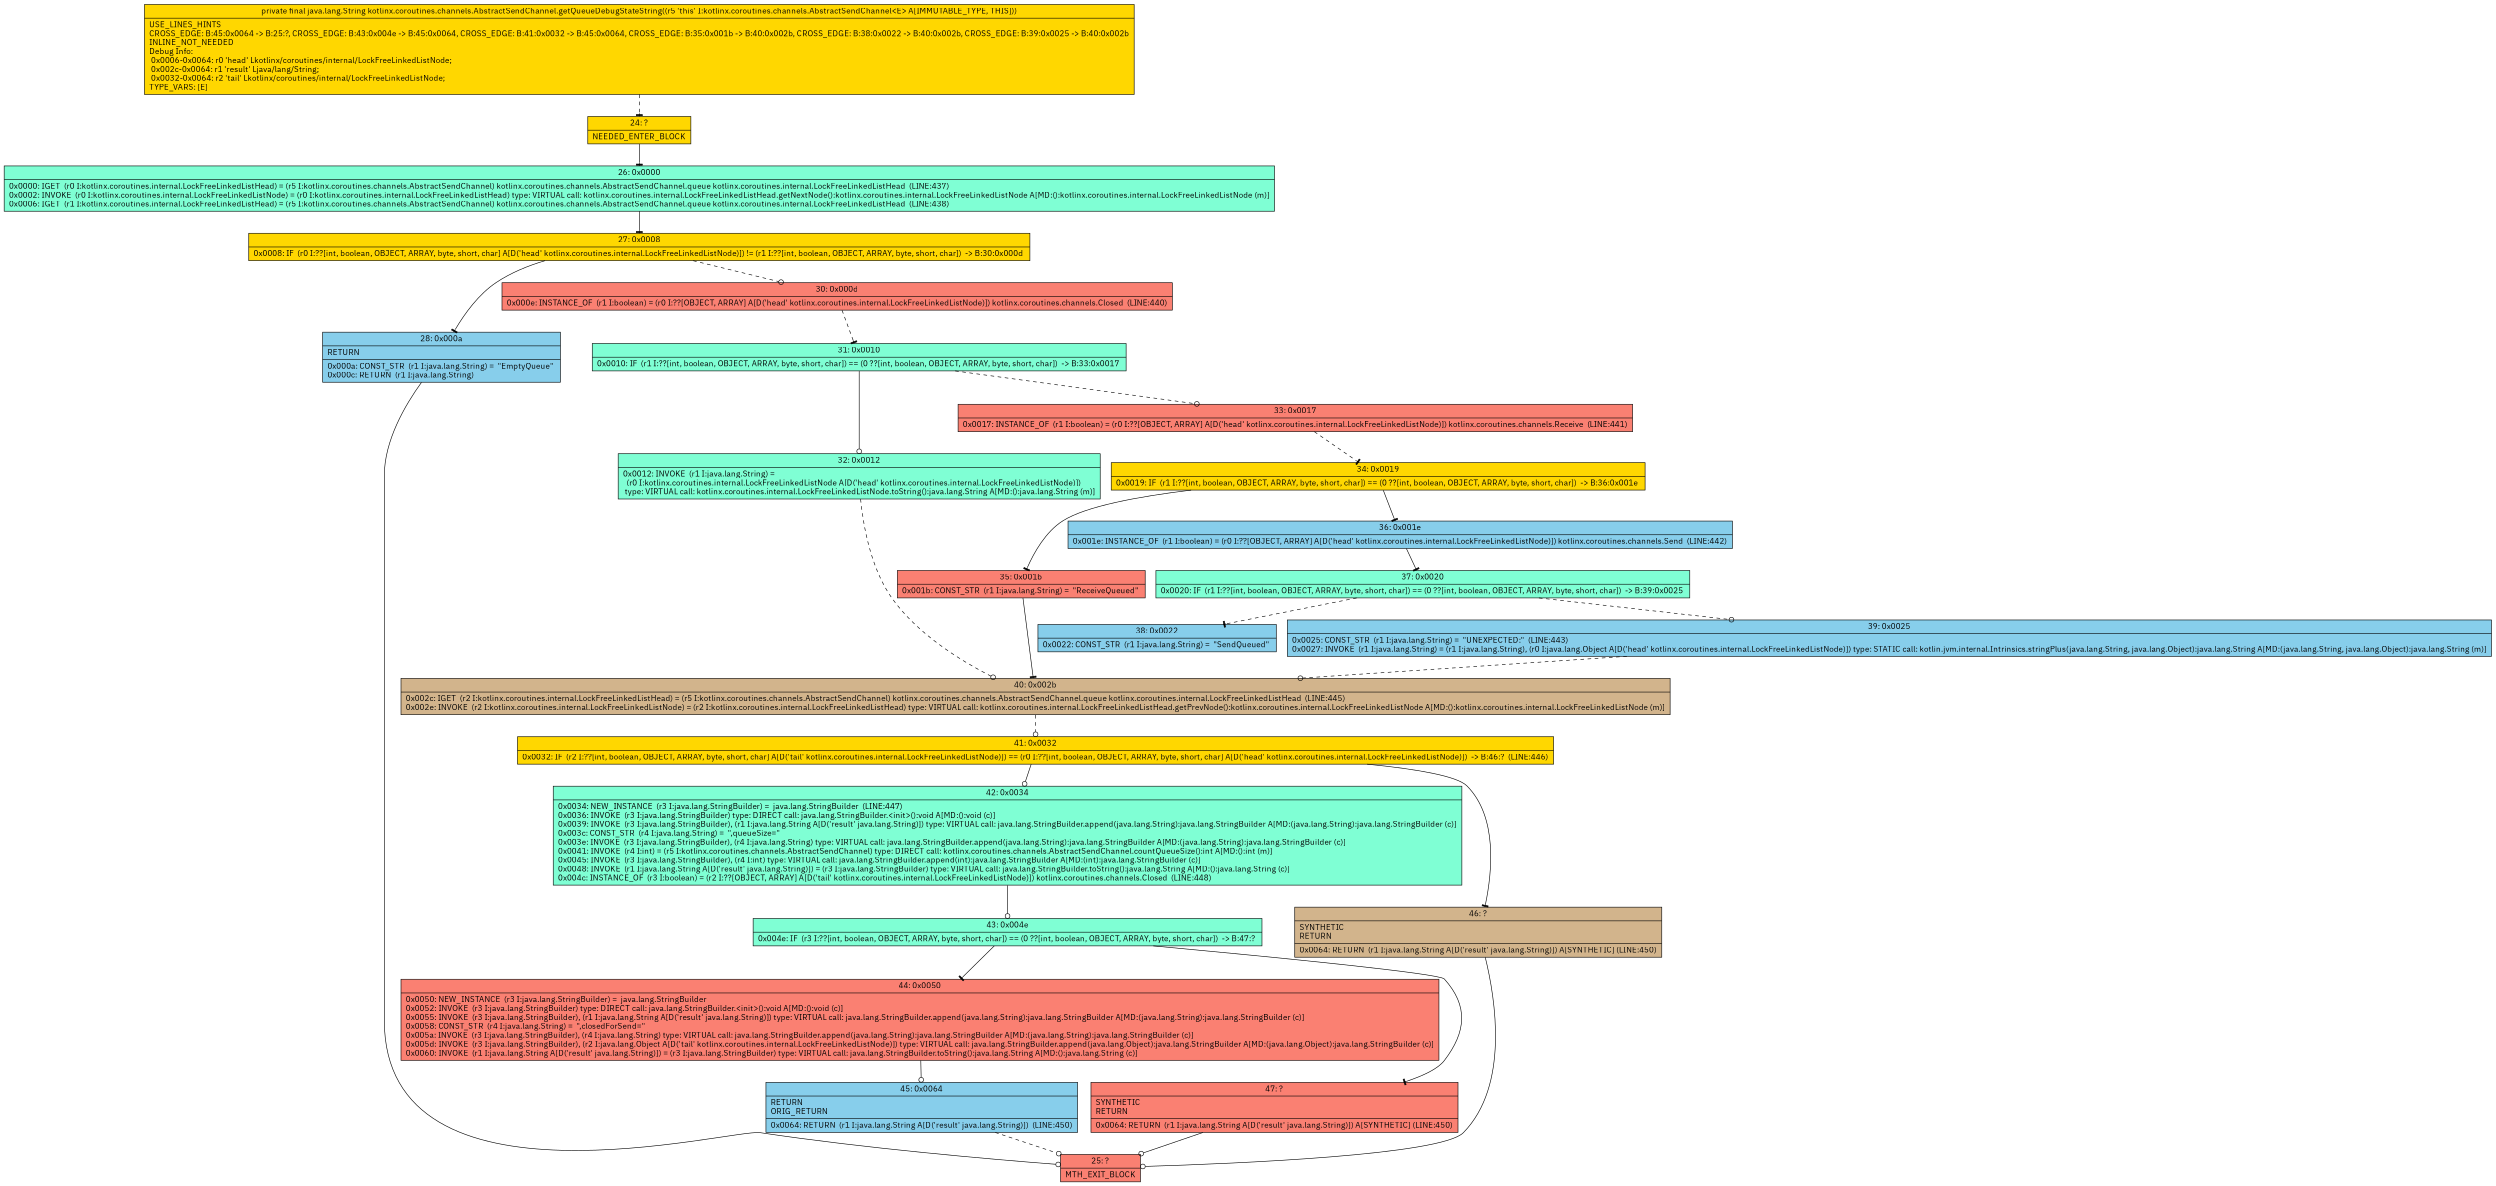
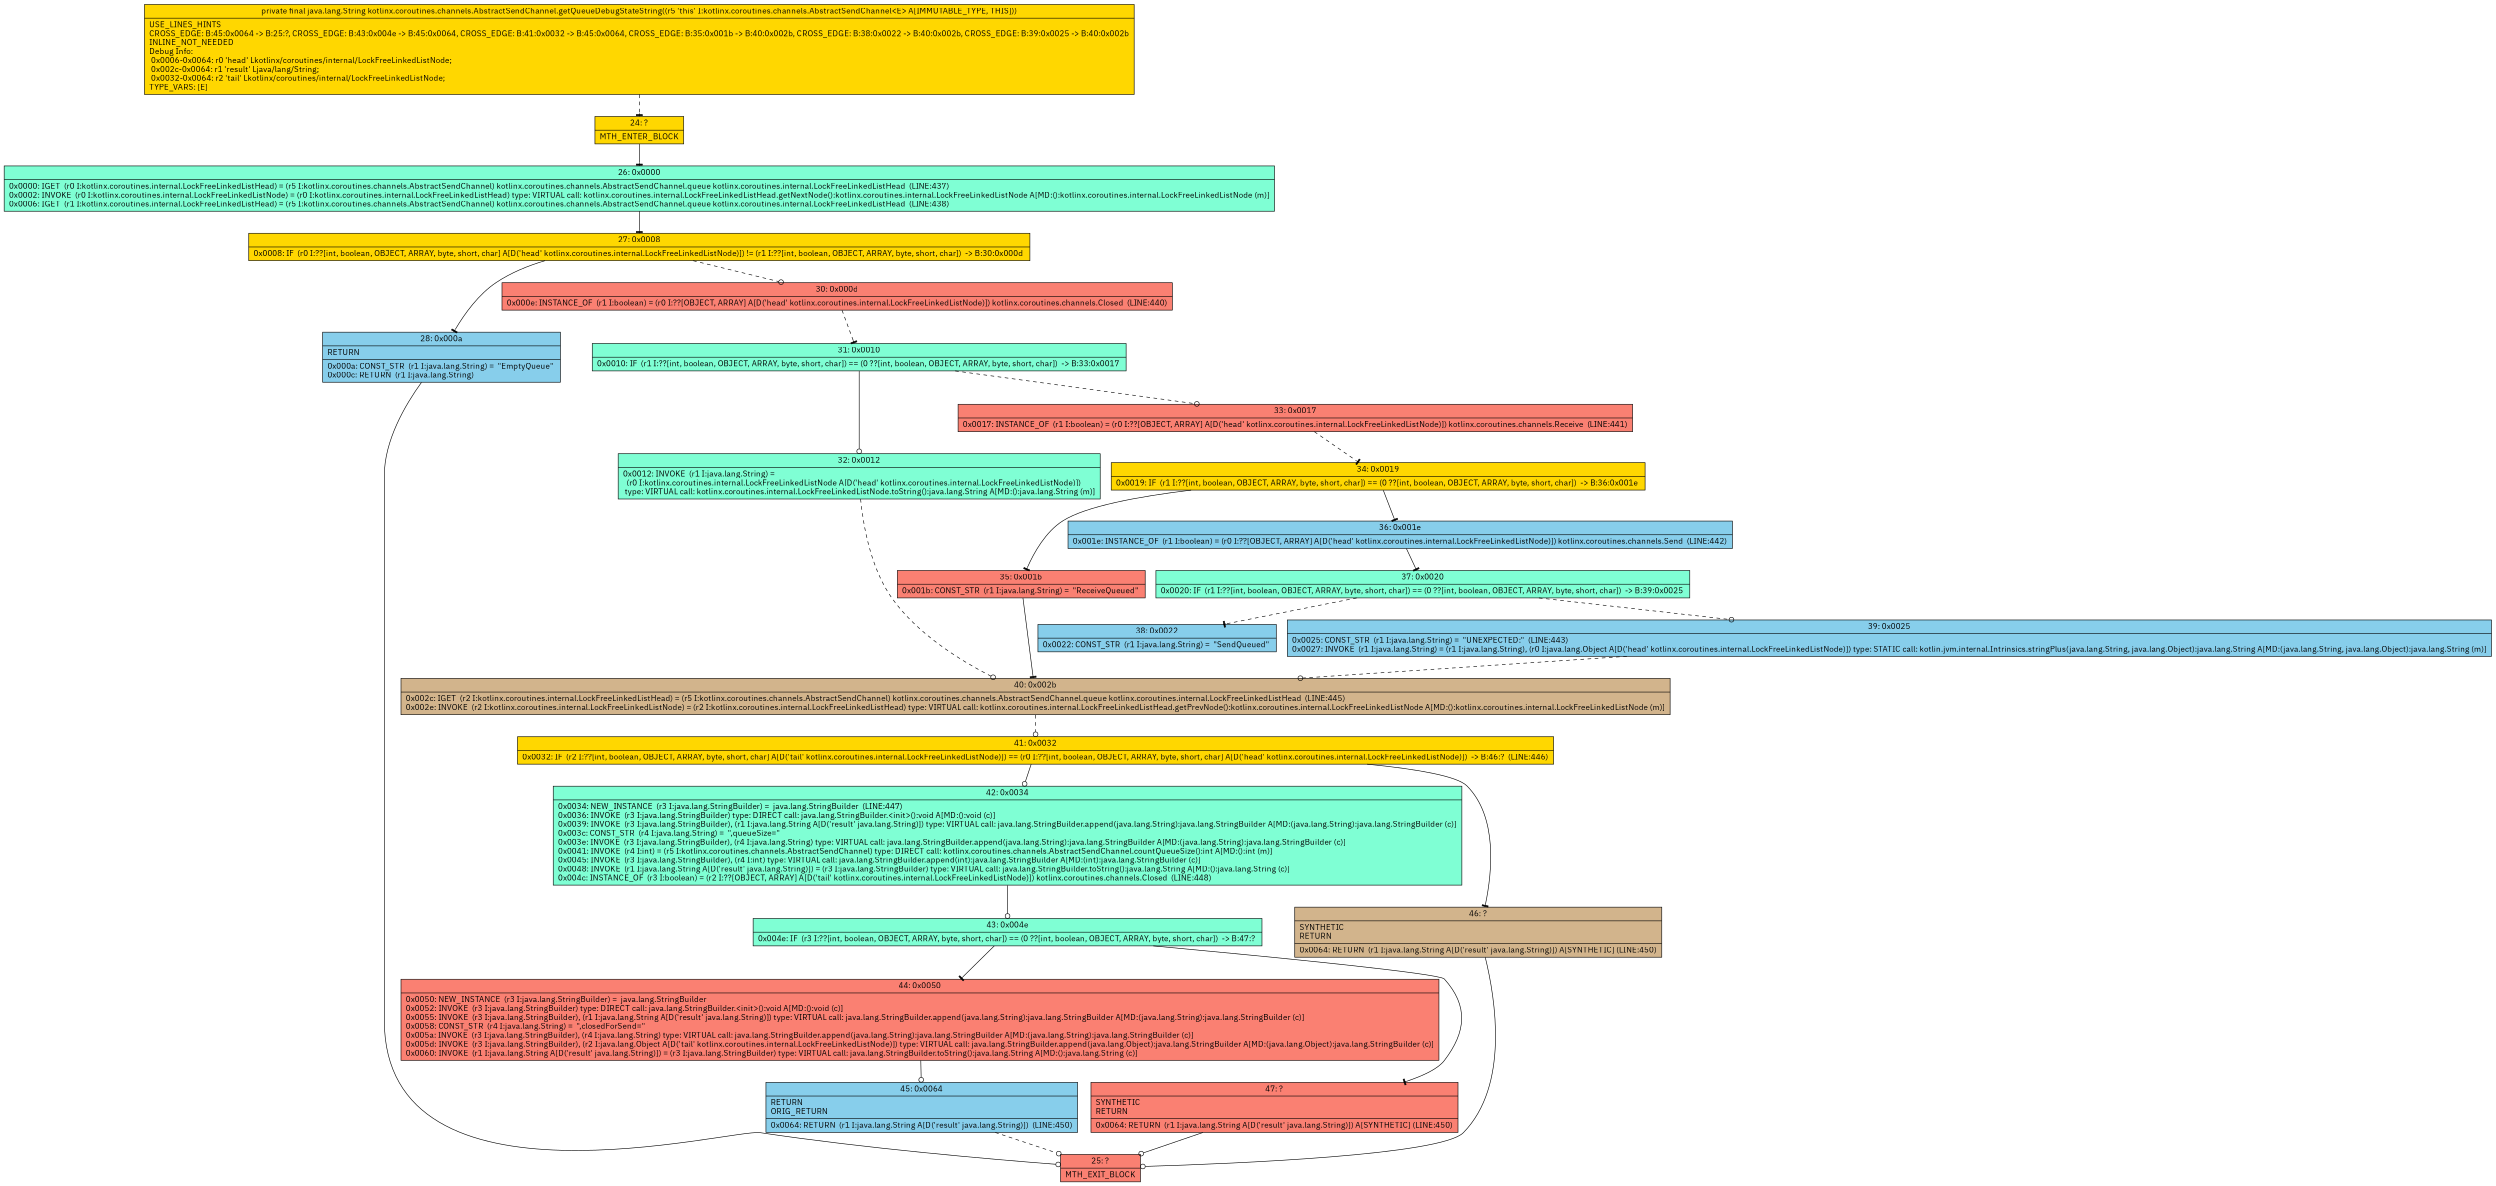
(639, 137) -> (639, 137)
